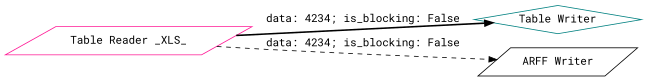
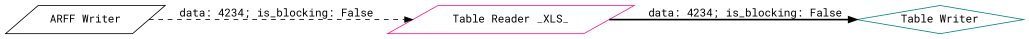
(353, 54) -> (277, 20)
